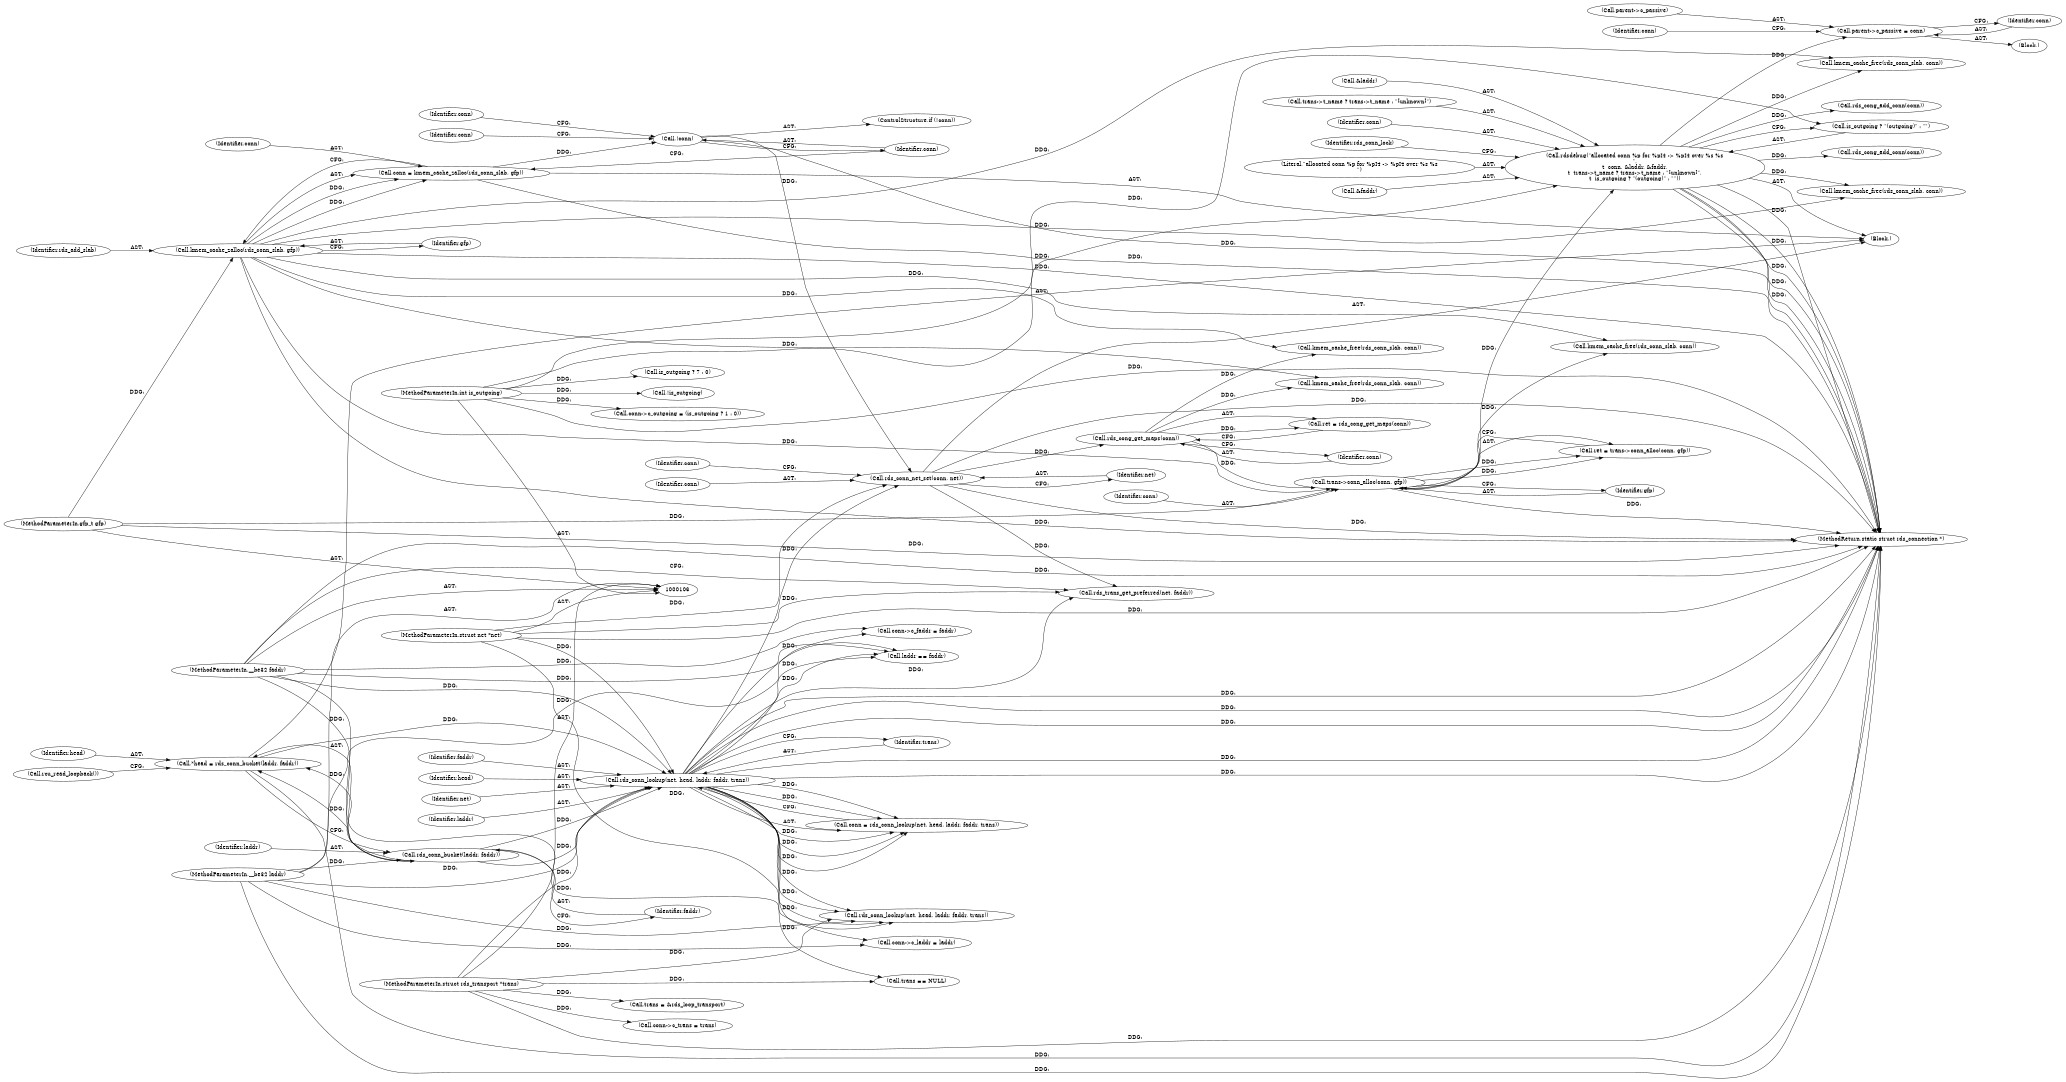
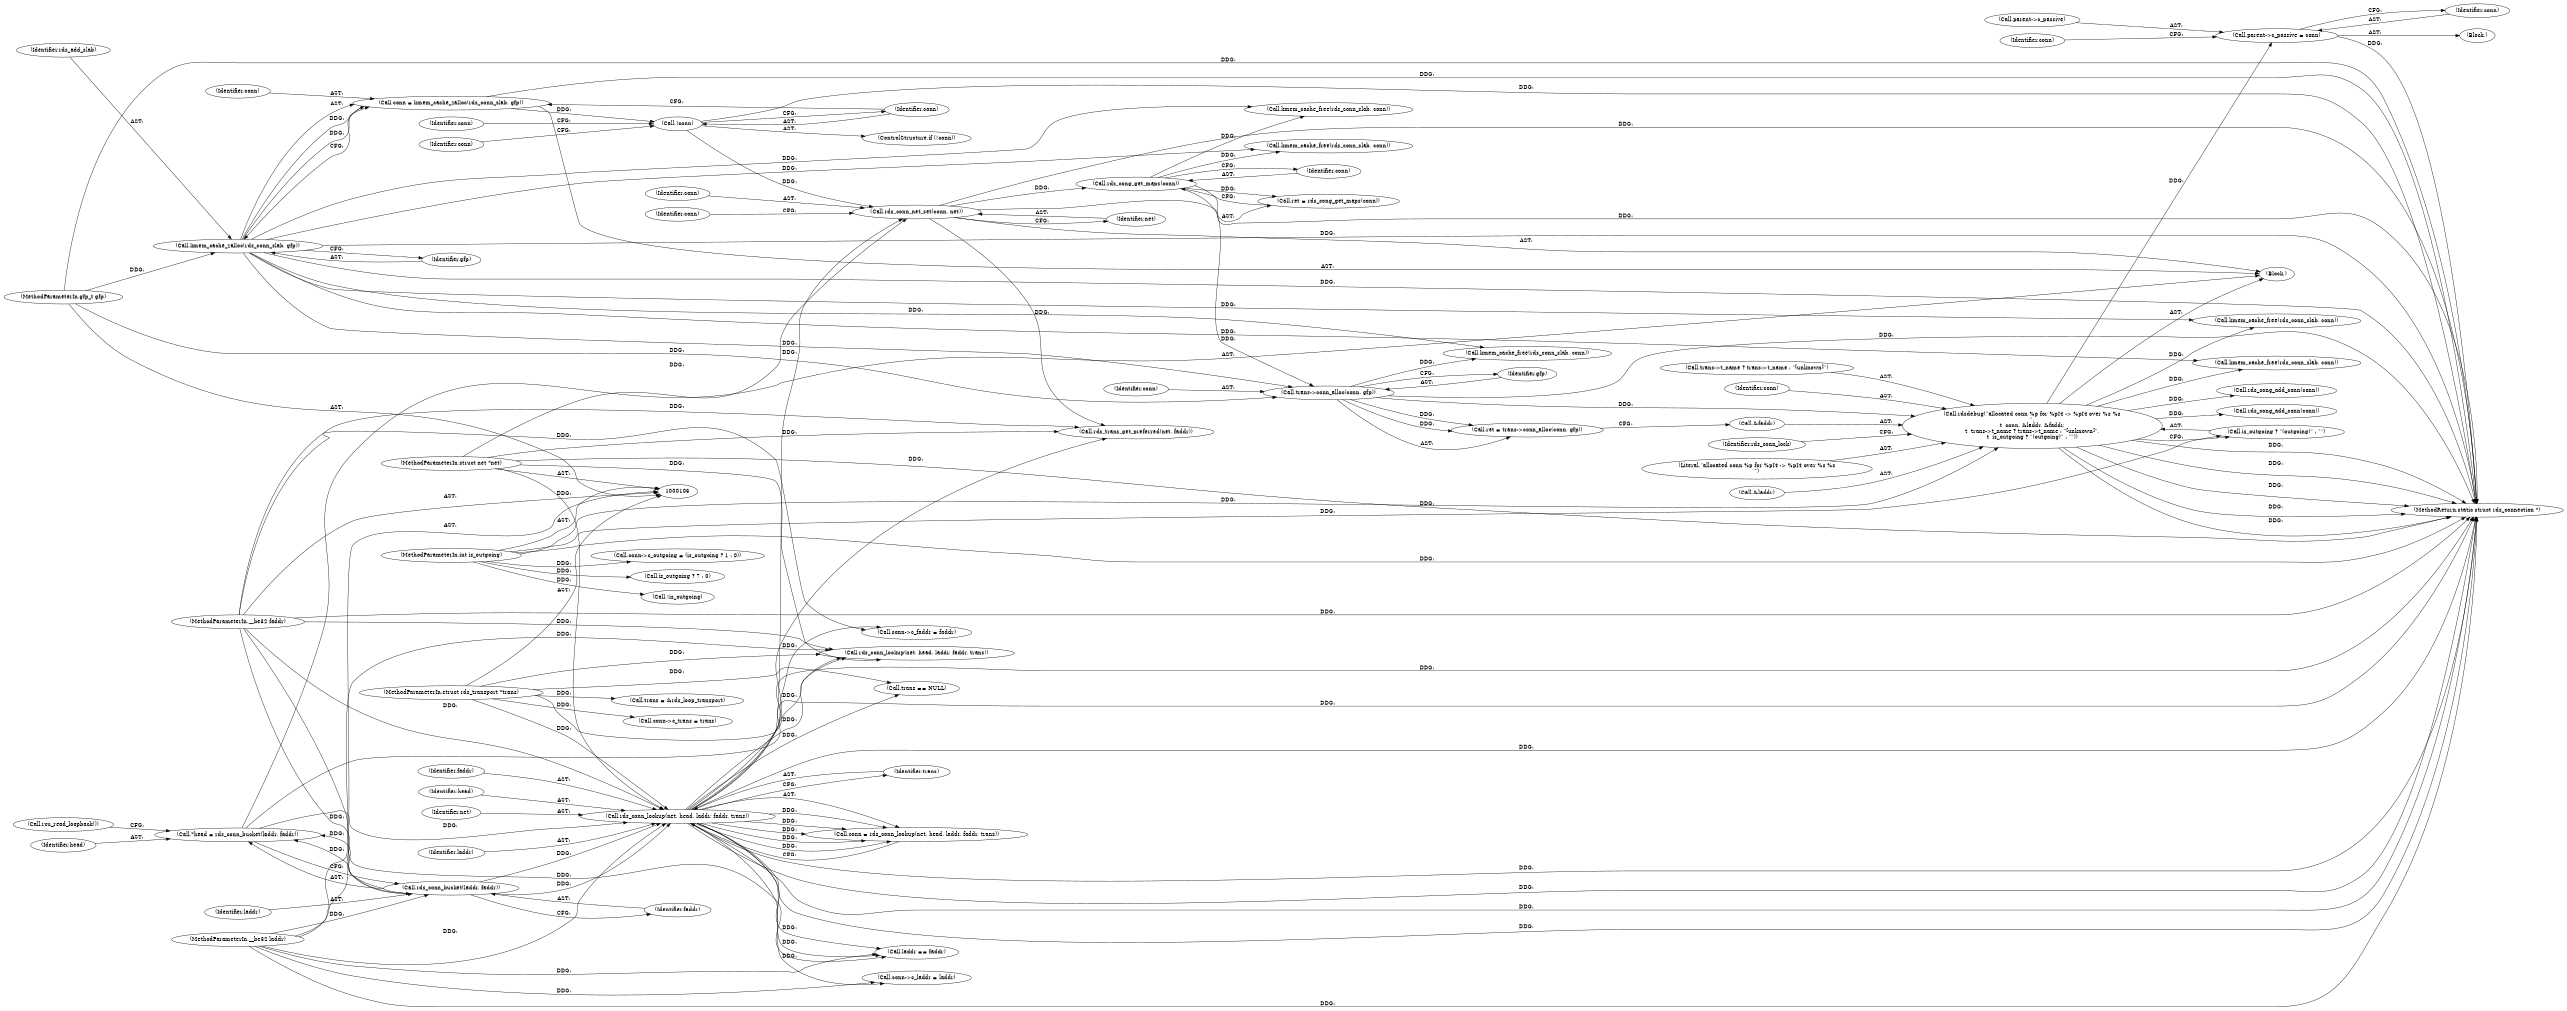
none -> (2447, 248)
(1487, 436) -> (1663, 426)
(678, 566) -> (678, 407)
